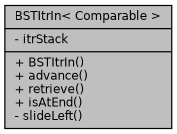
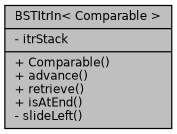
(50, 63) -> (63, 63)
